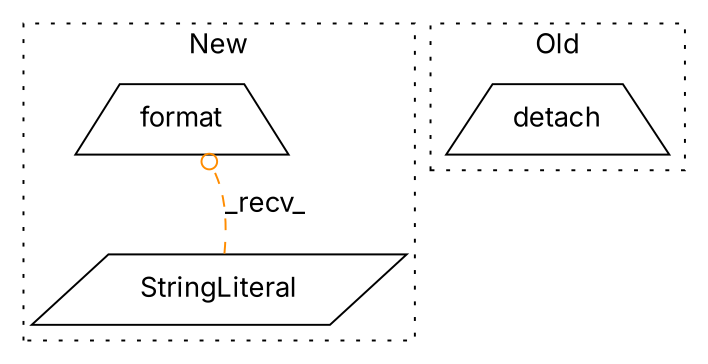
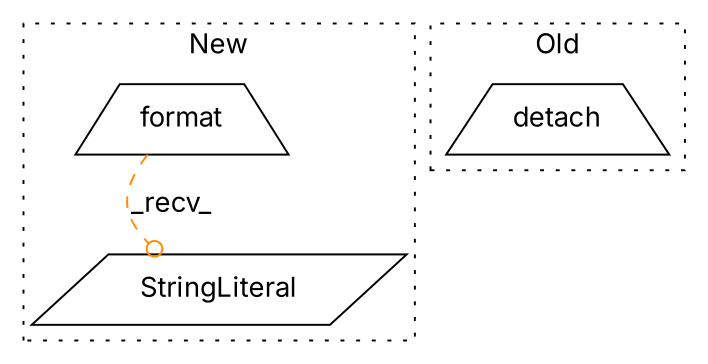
(225, 210) -> (127, 200)
